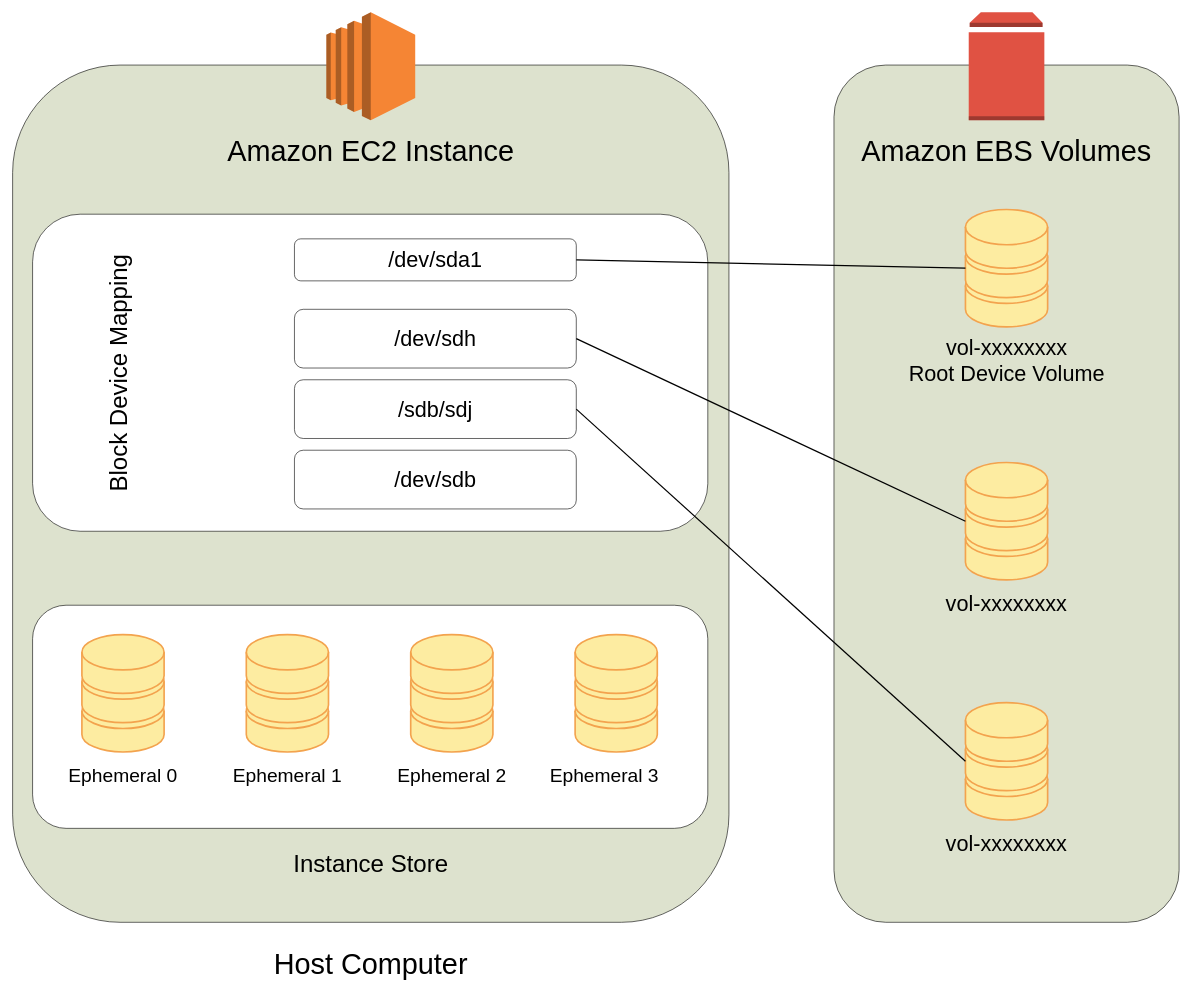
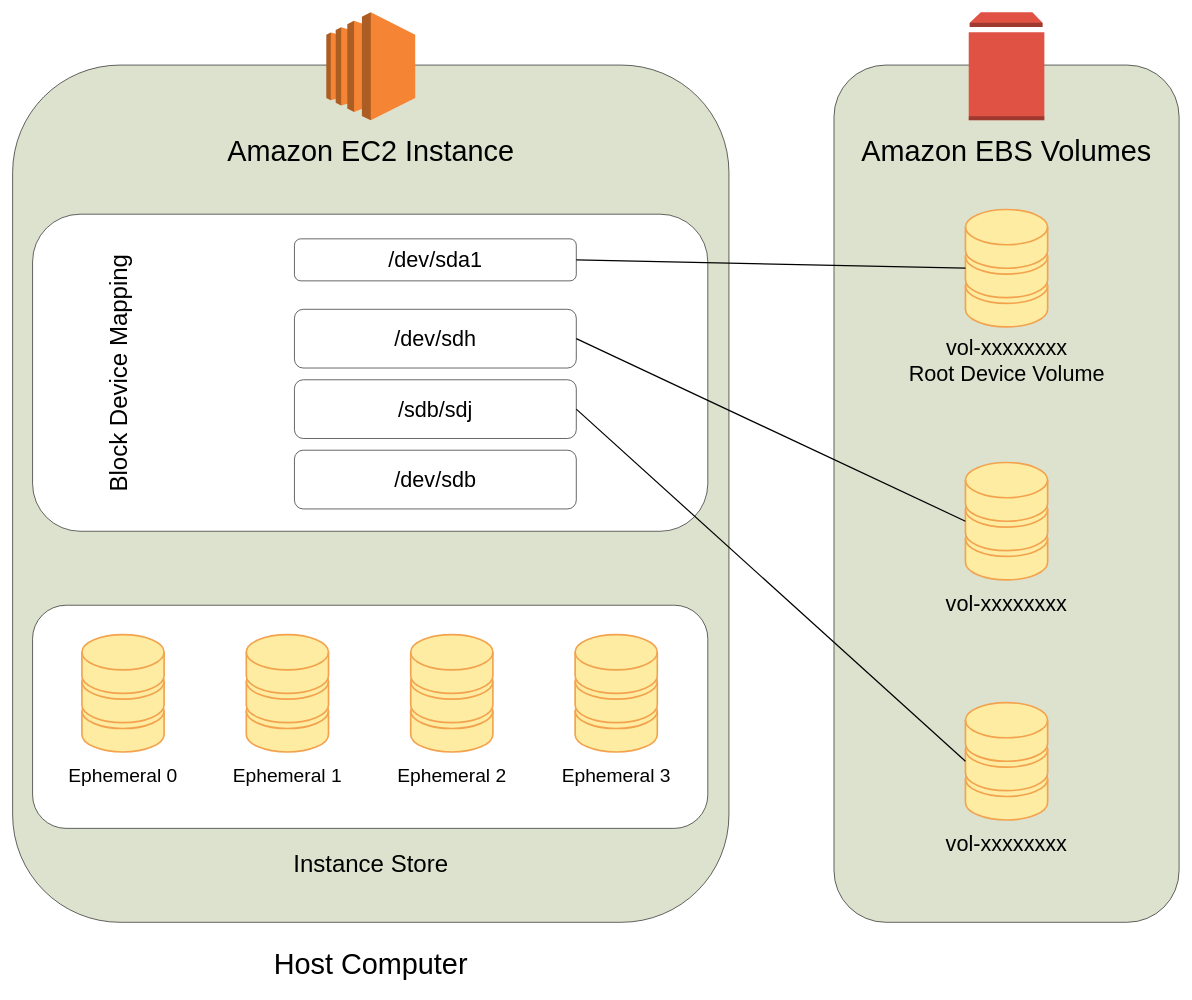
(604, 775) -> (616, 775)
